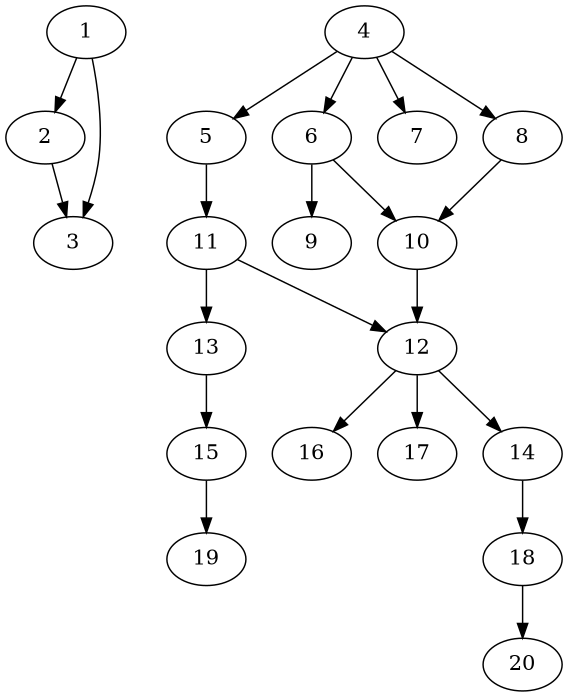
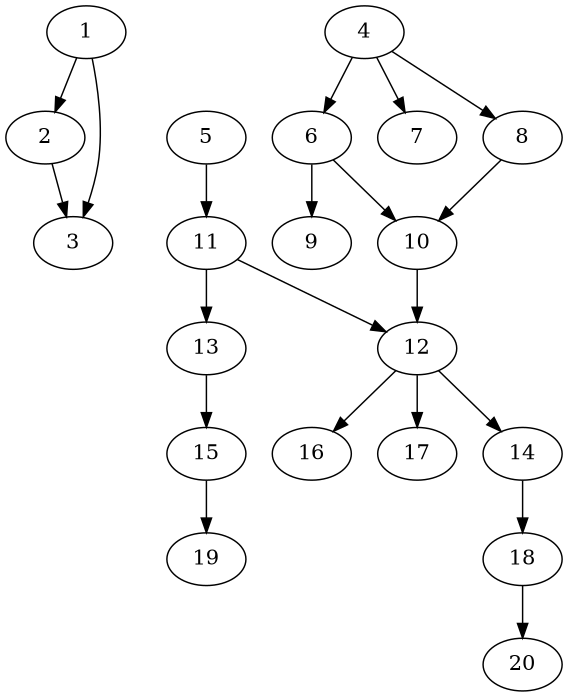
(291, 81) -> none
